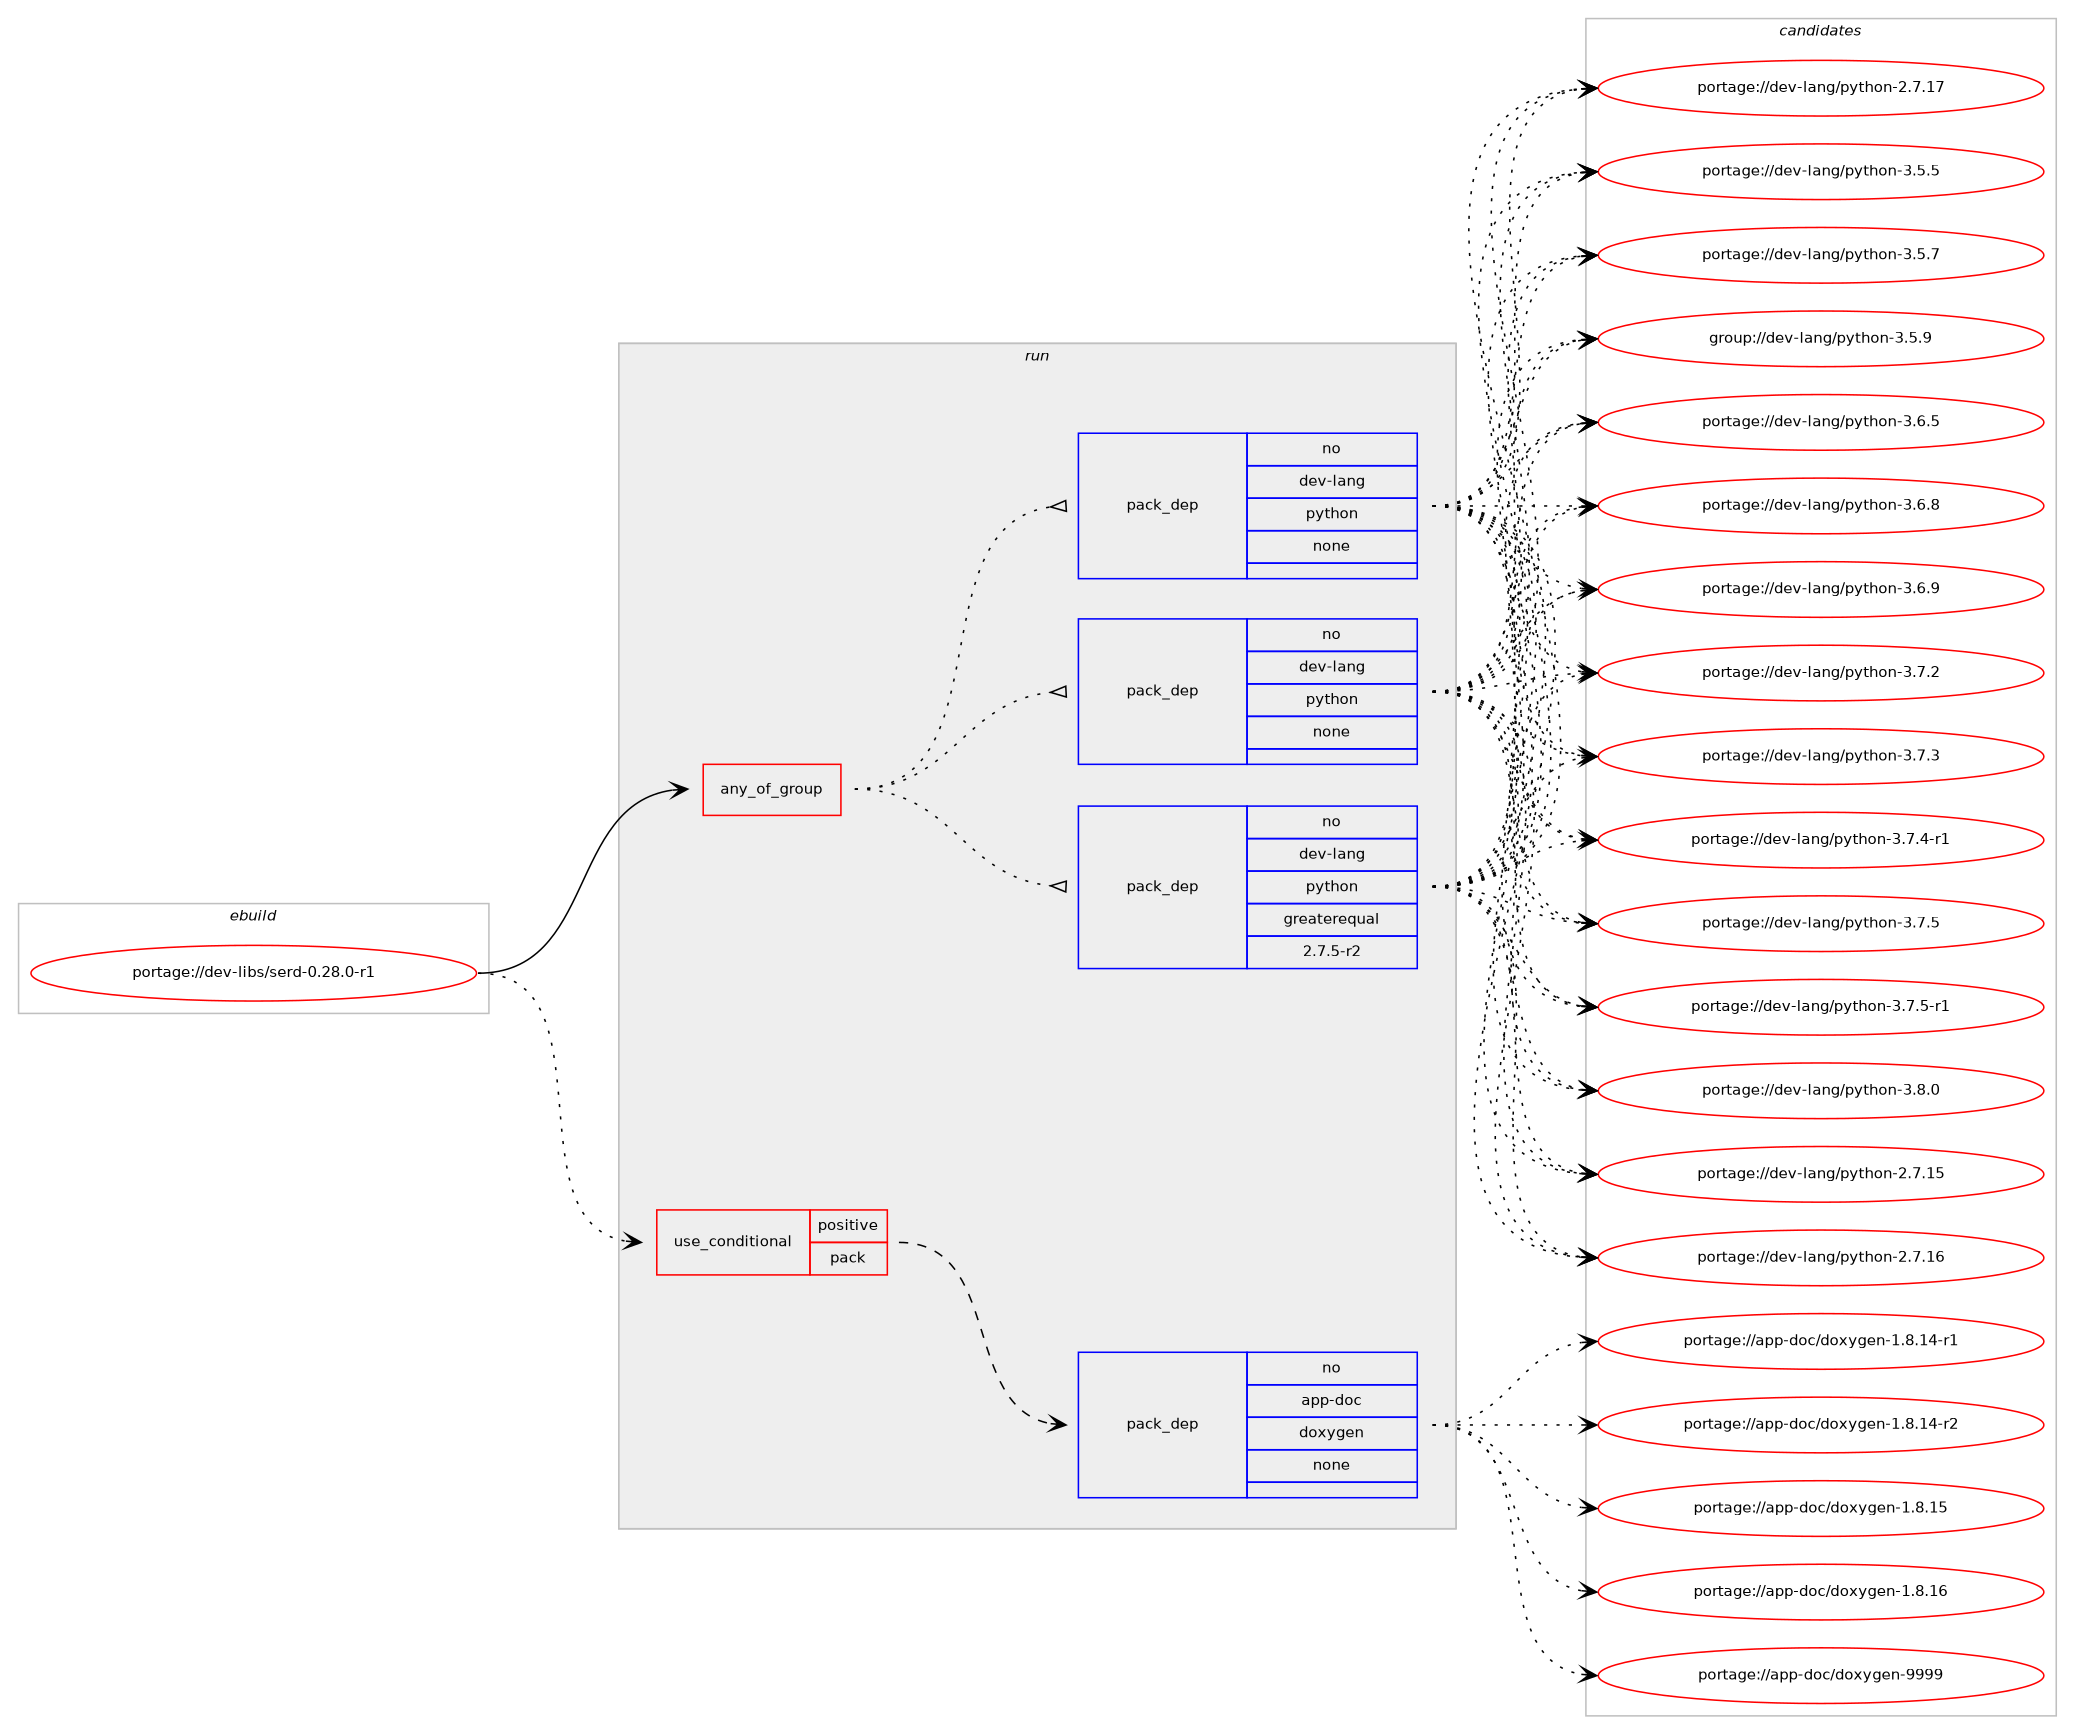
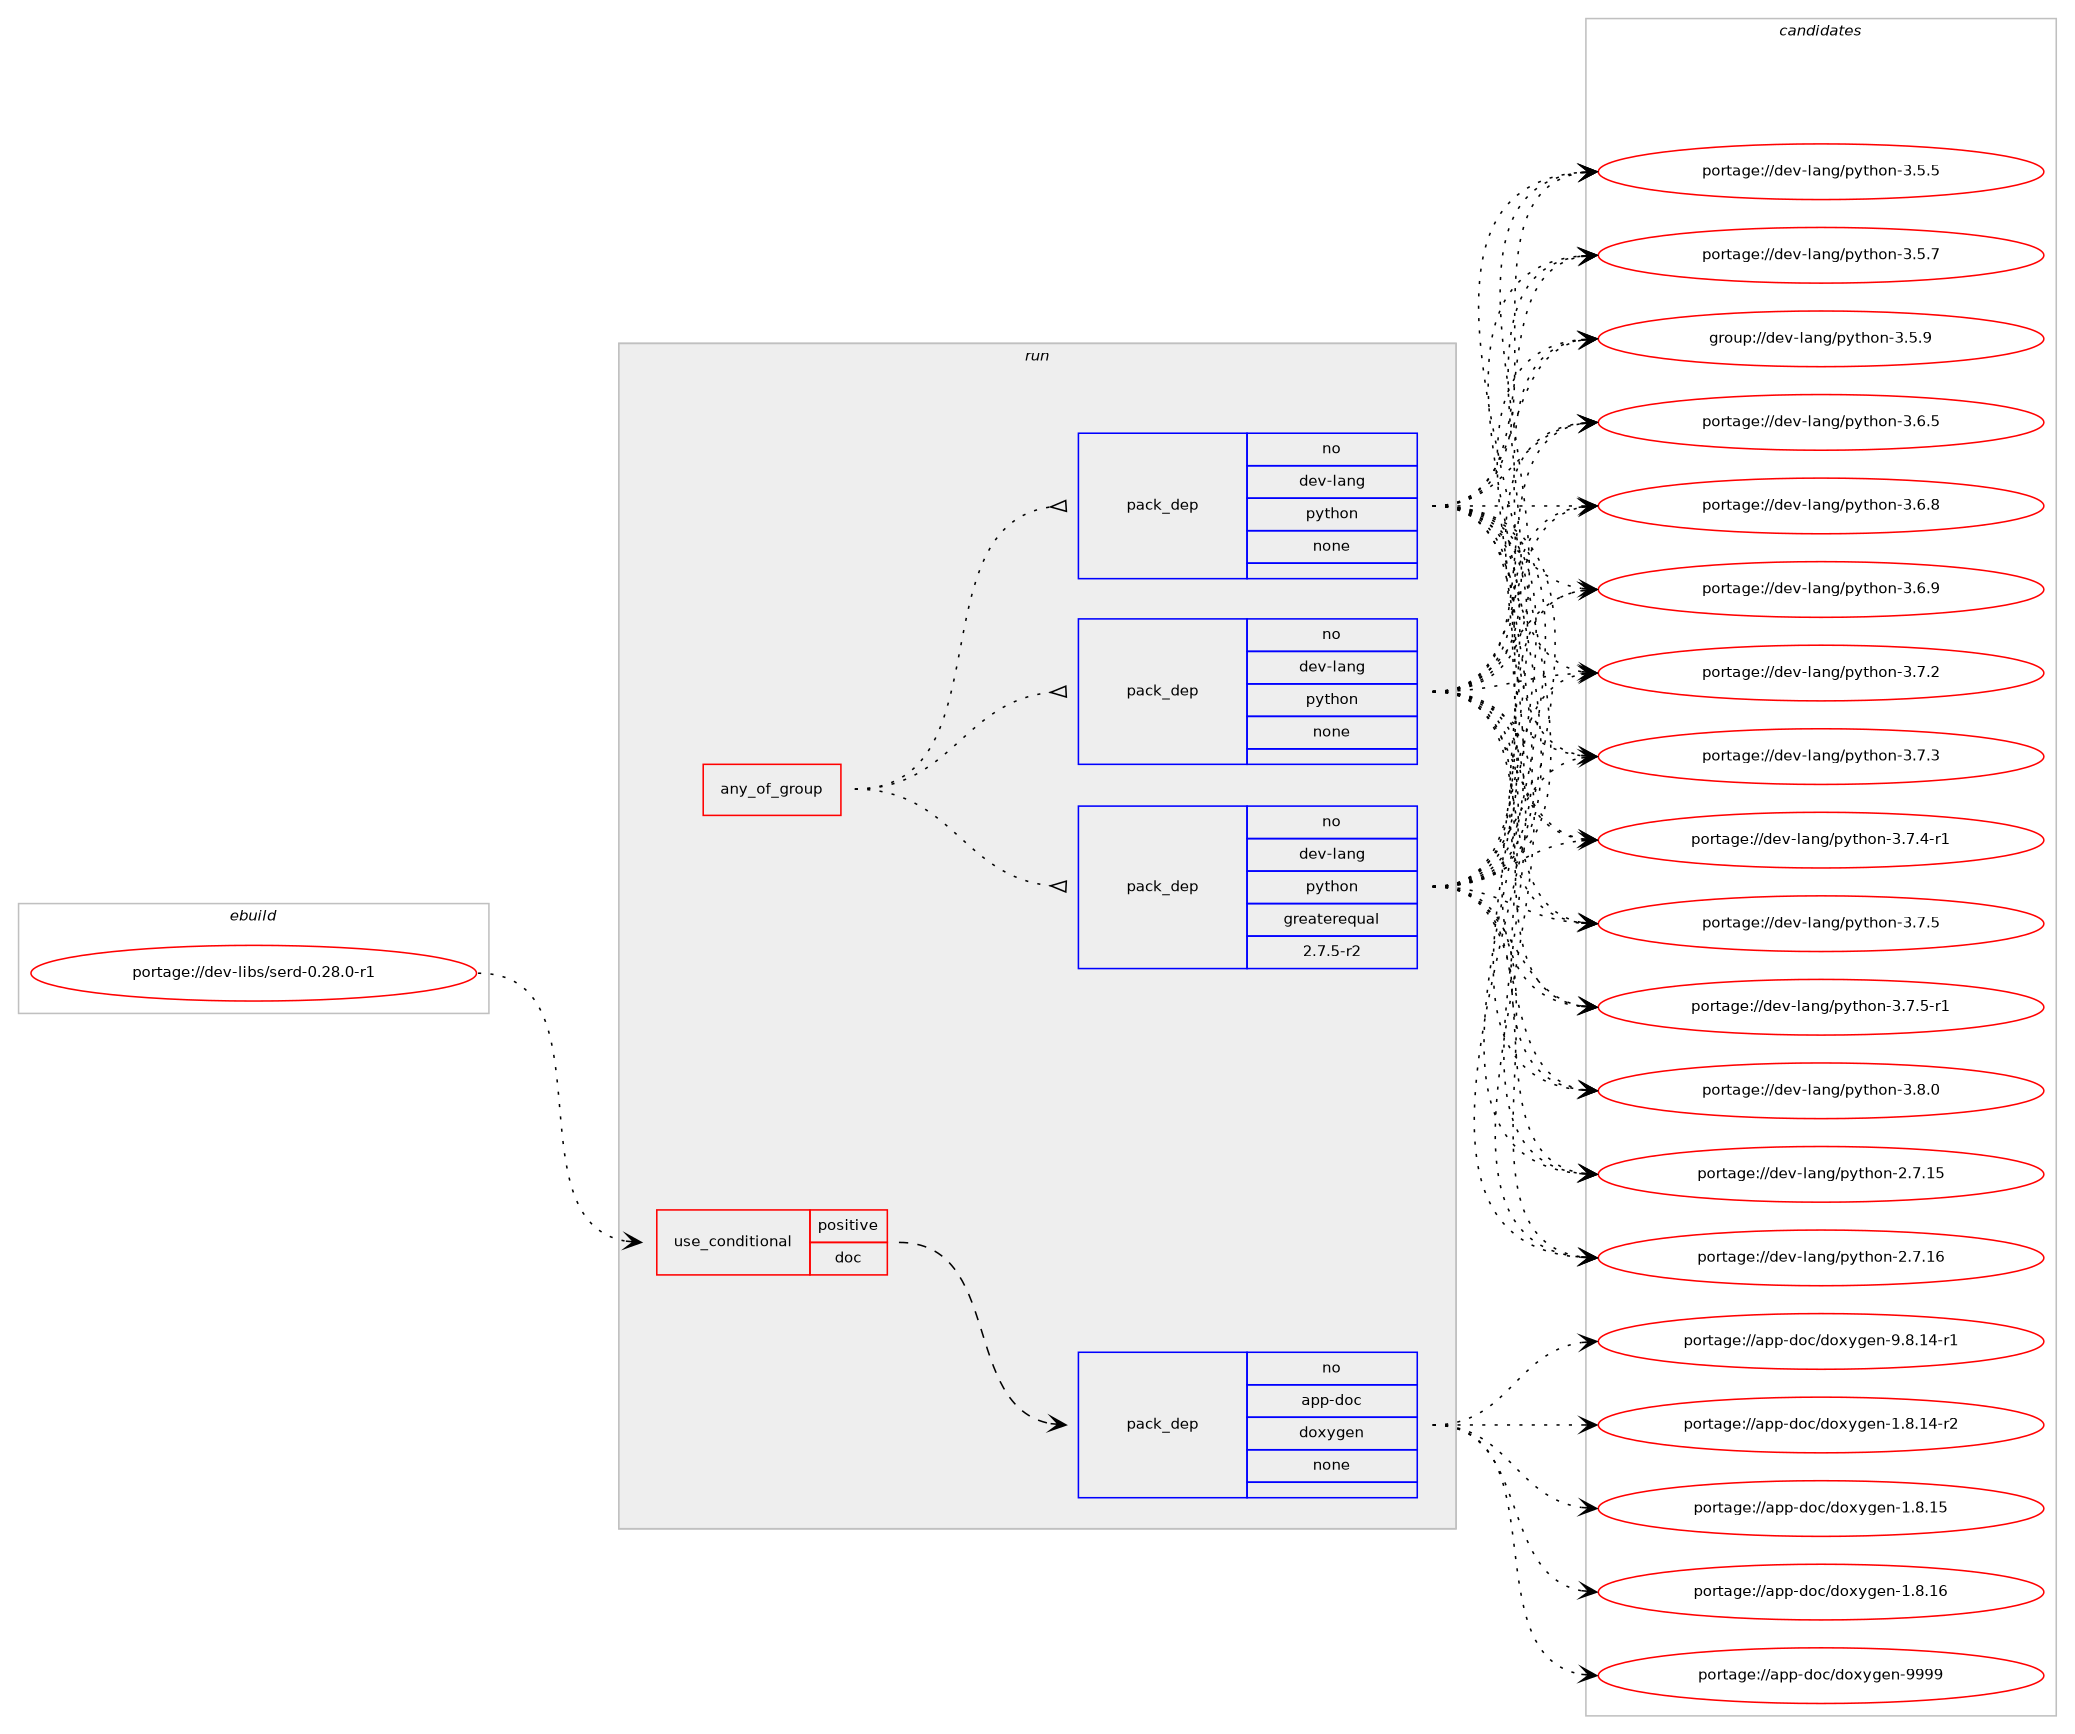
(1821, 88) -> none
(580, 888) -> none
(849, 1258) -> (849, 1258)
(1821, 1341) -> (1821, 1341)
